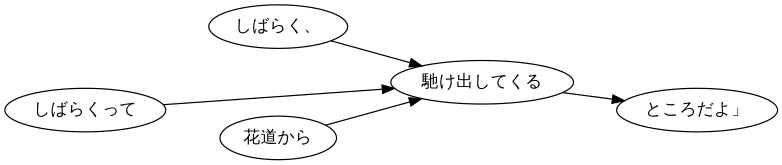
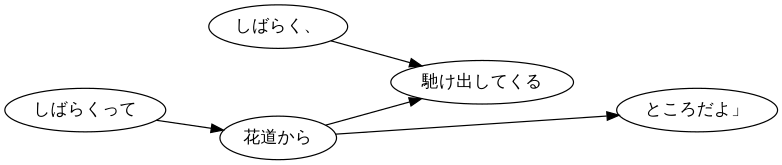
(587, 96) -> (471, 125)
(272, 97) -> (184, 124)
